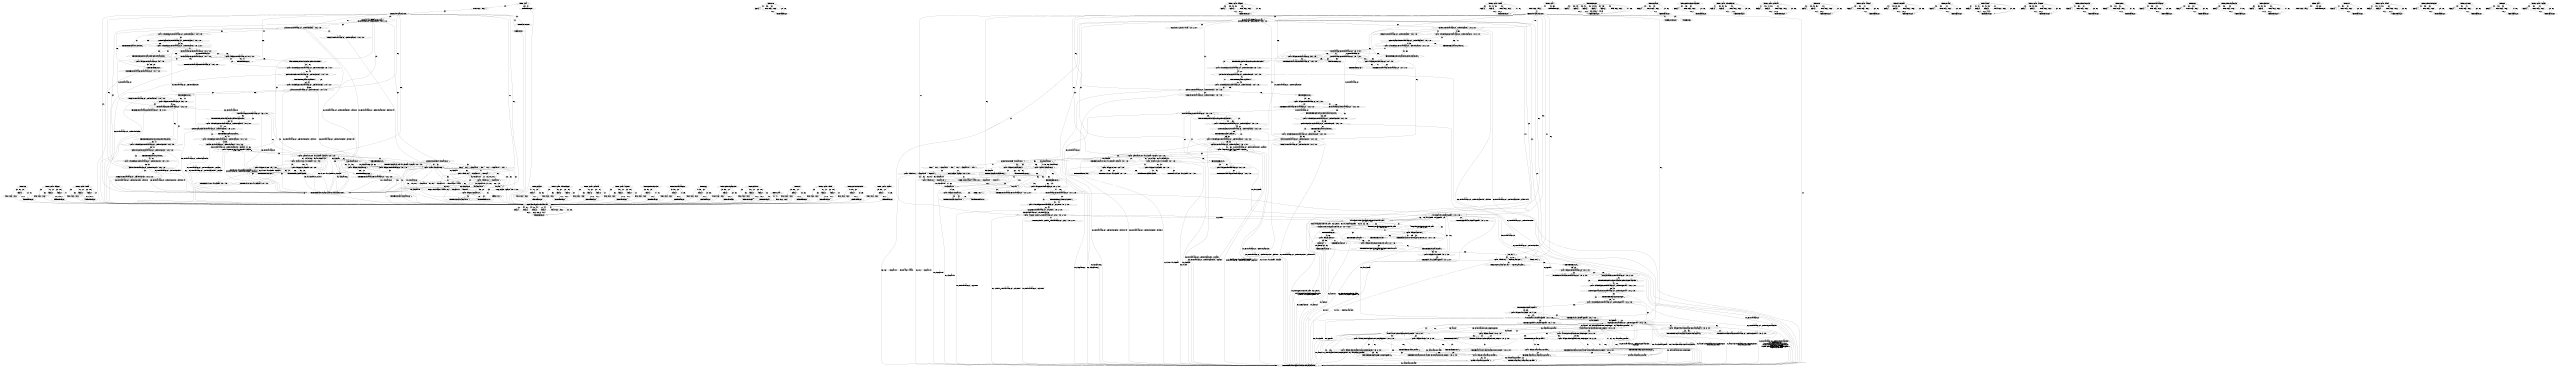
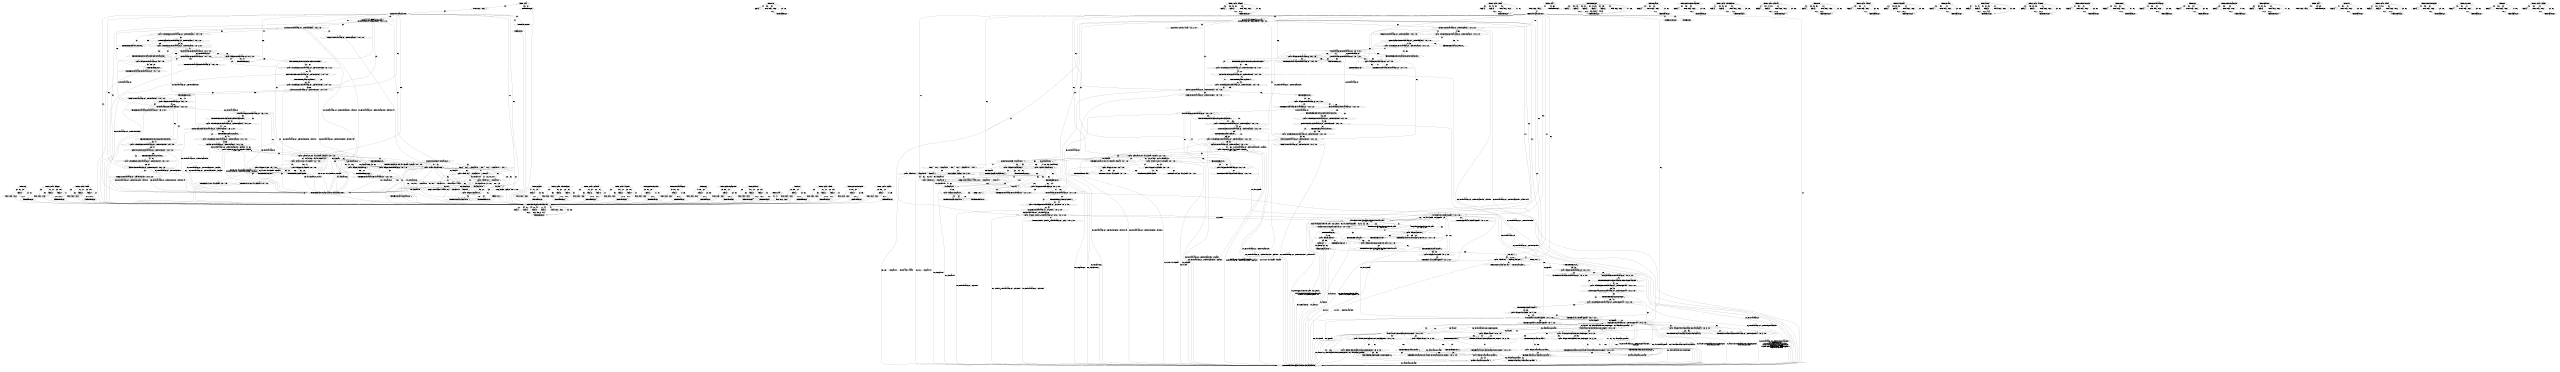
(1394, 341) -> none
